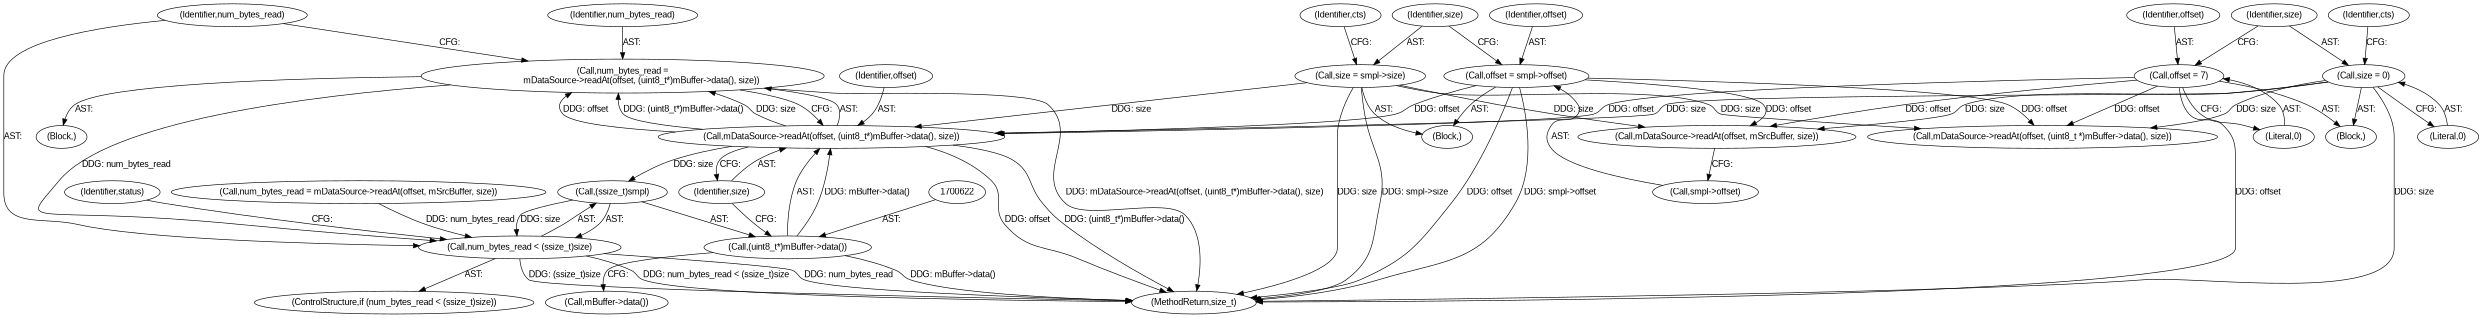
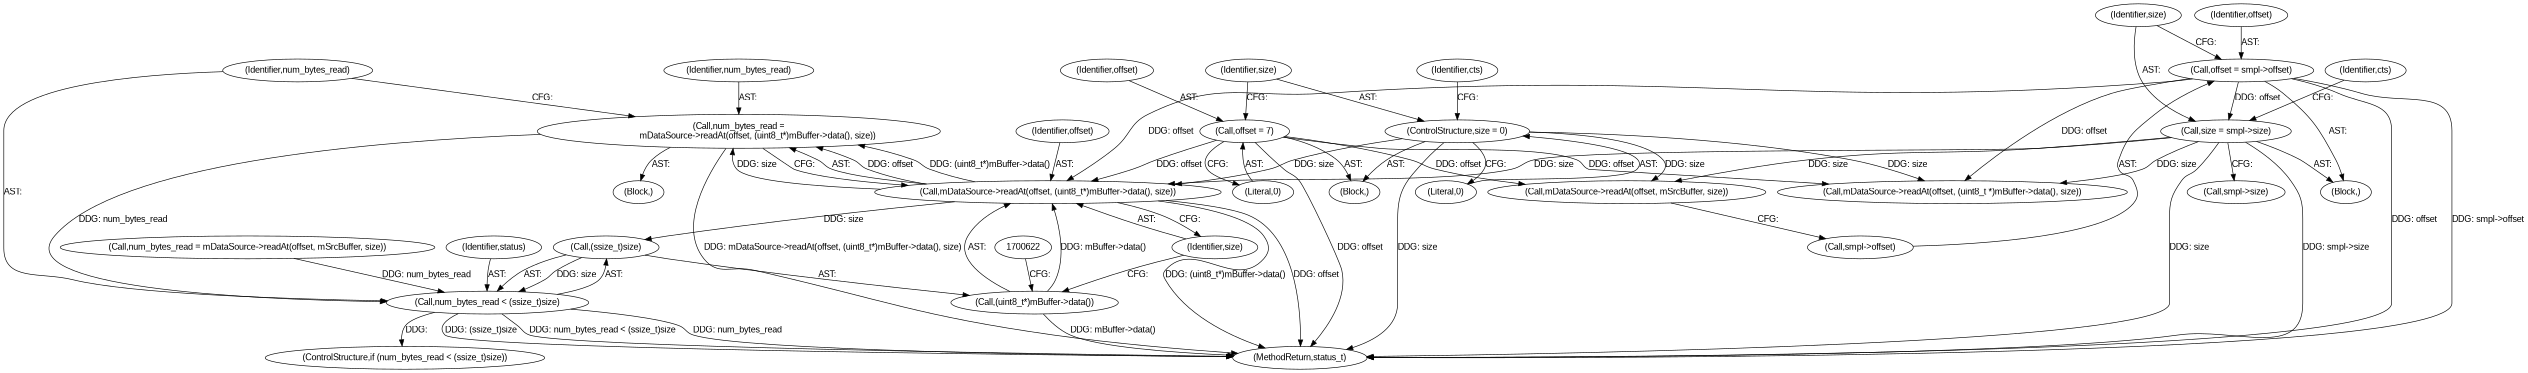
(2364, 76) -> (1457, 131)
(1687, 88) -> (2234, 98)
(613, 192) -> (606, 247)
none -> (2236, 192)
(323, 220) -> (499, 275)
(893, 220) -> (1041, 275)
(475, 275) -> (418, 330)
(607, 303) -> none
(1194, 303) -> (1300, 358)
